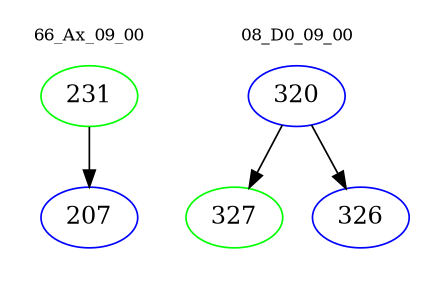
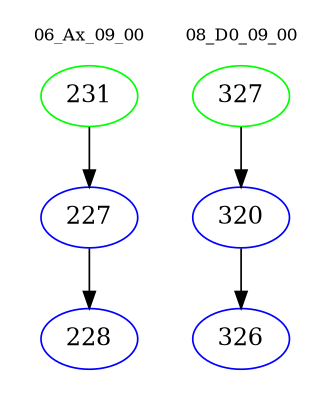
(89, 36) -> (89, 36)
(270, 149) -> (241, 149)
(89, 218) -> (89, 218)
none -> (89, 339)
